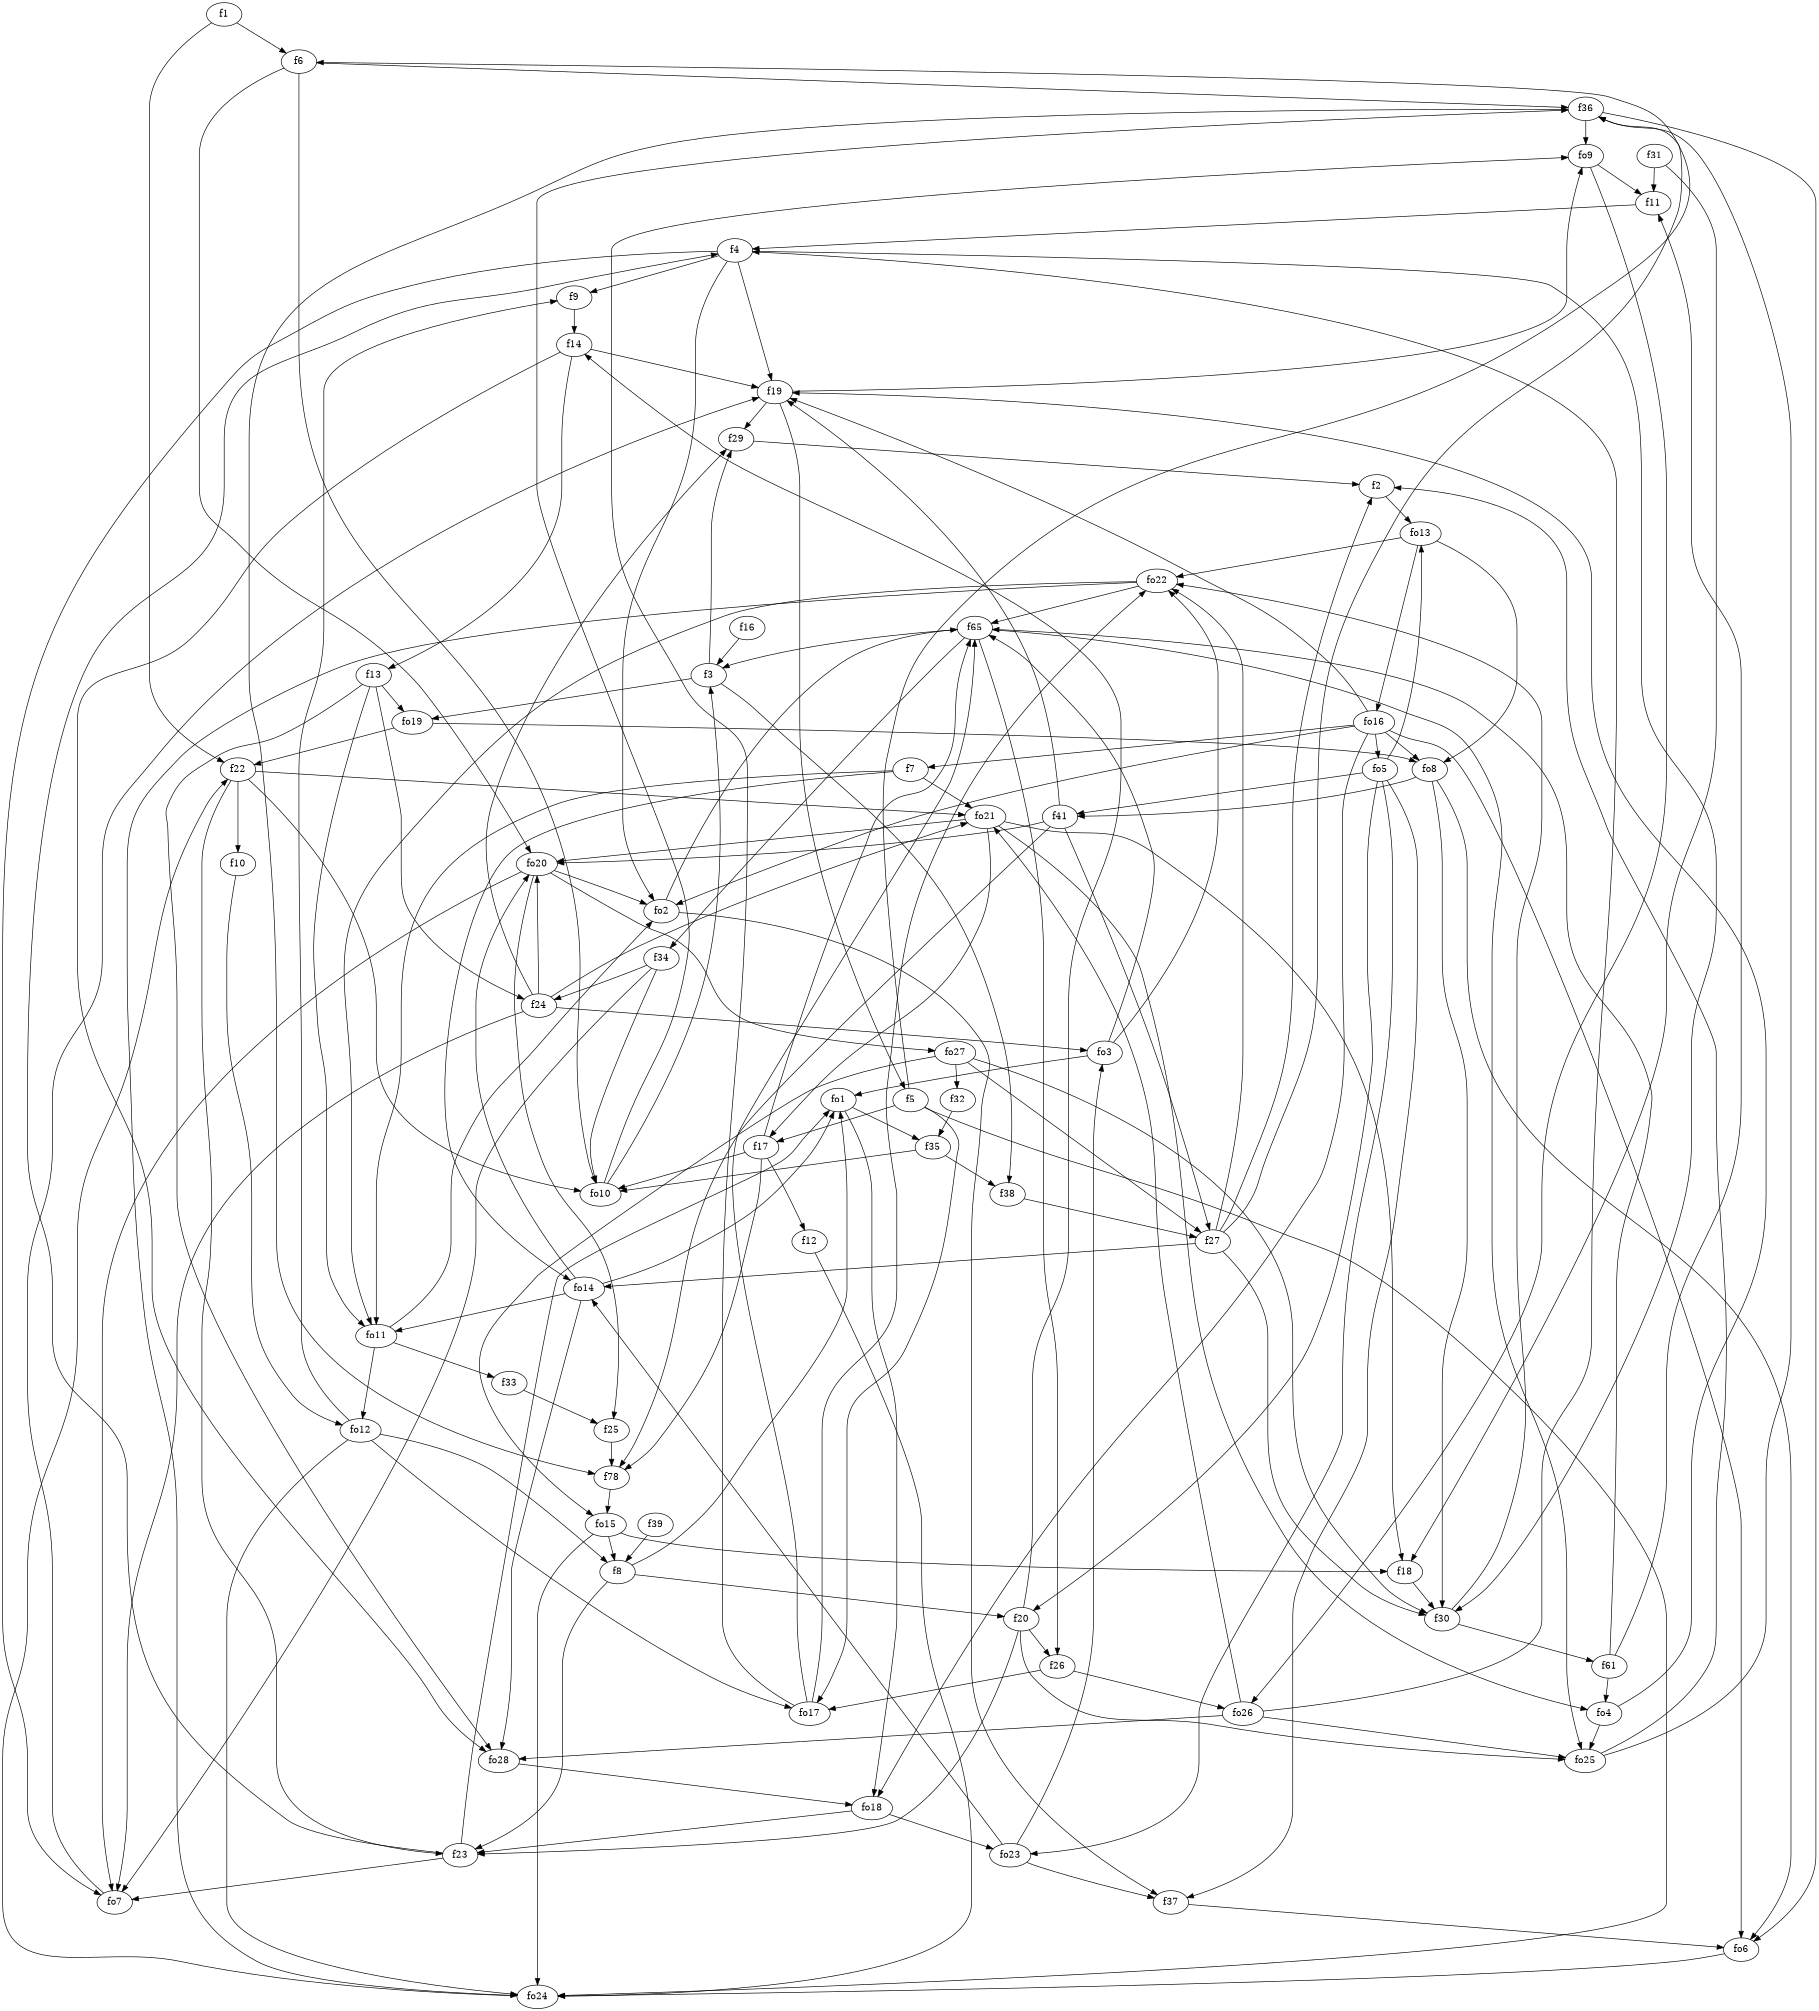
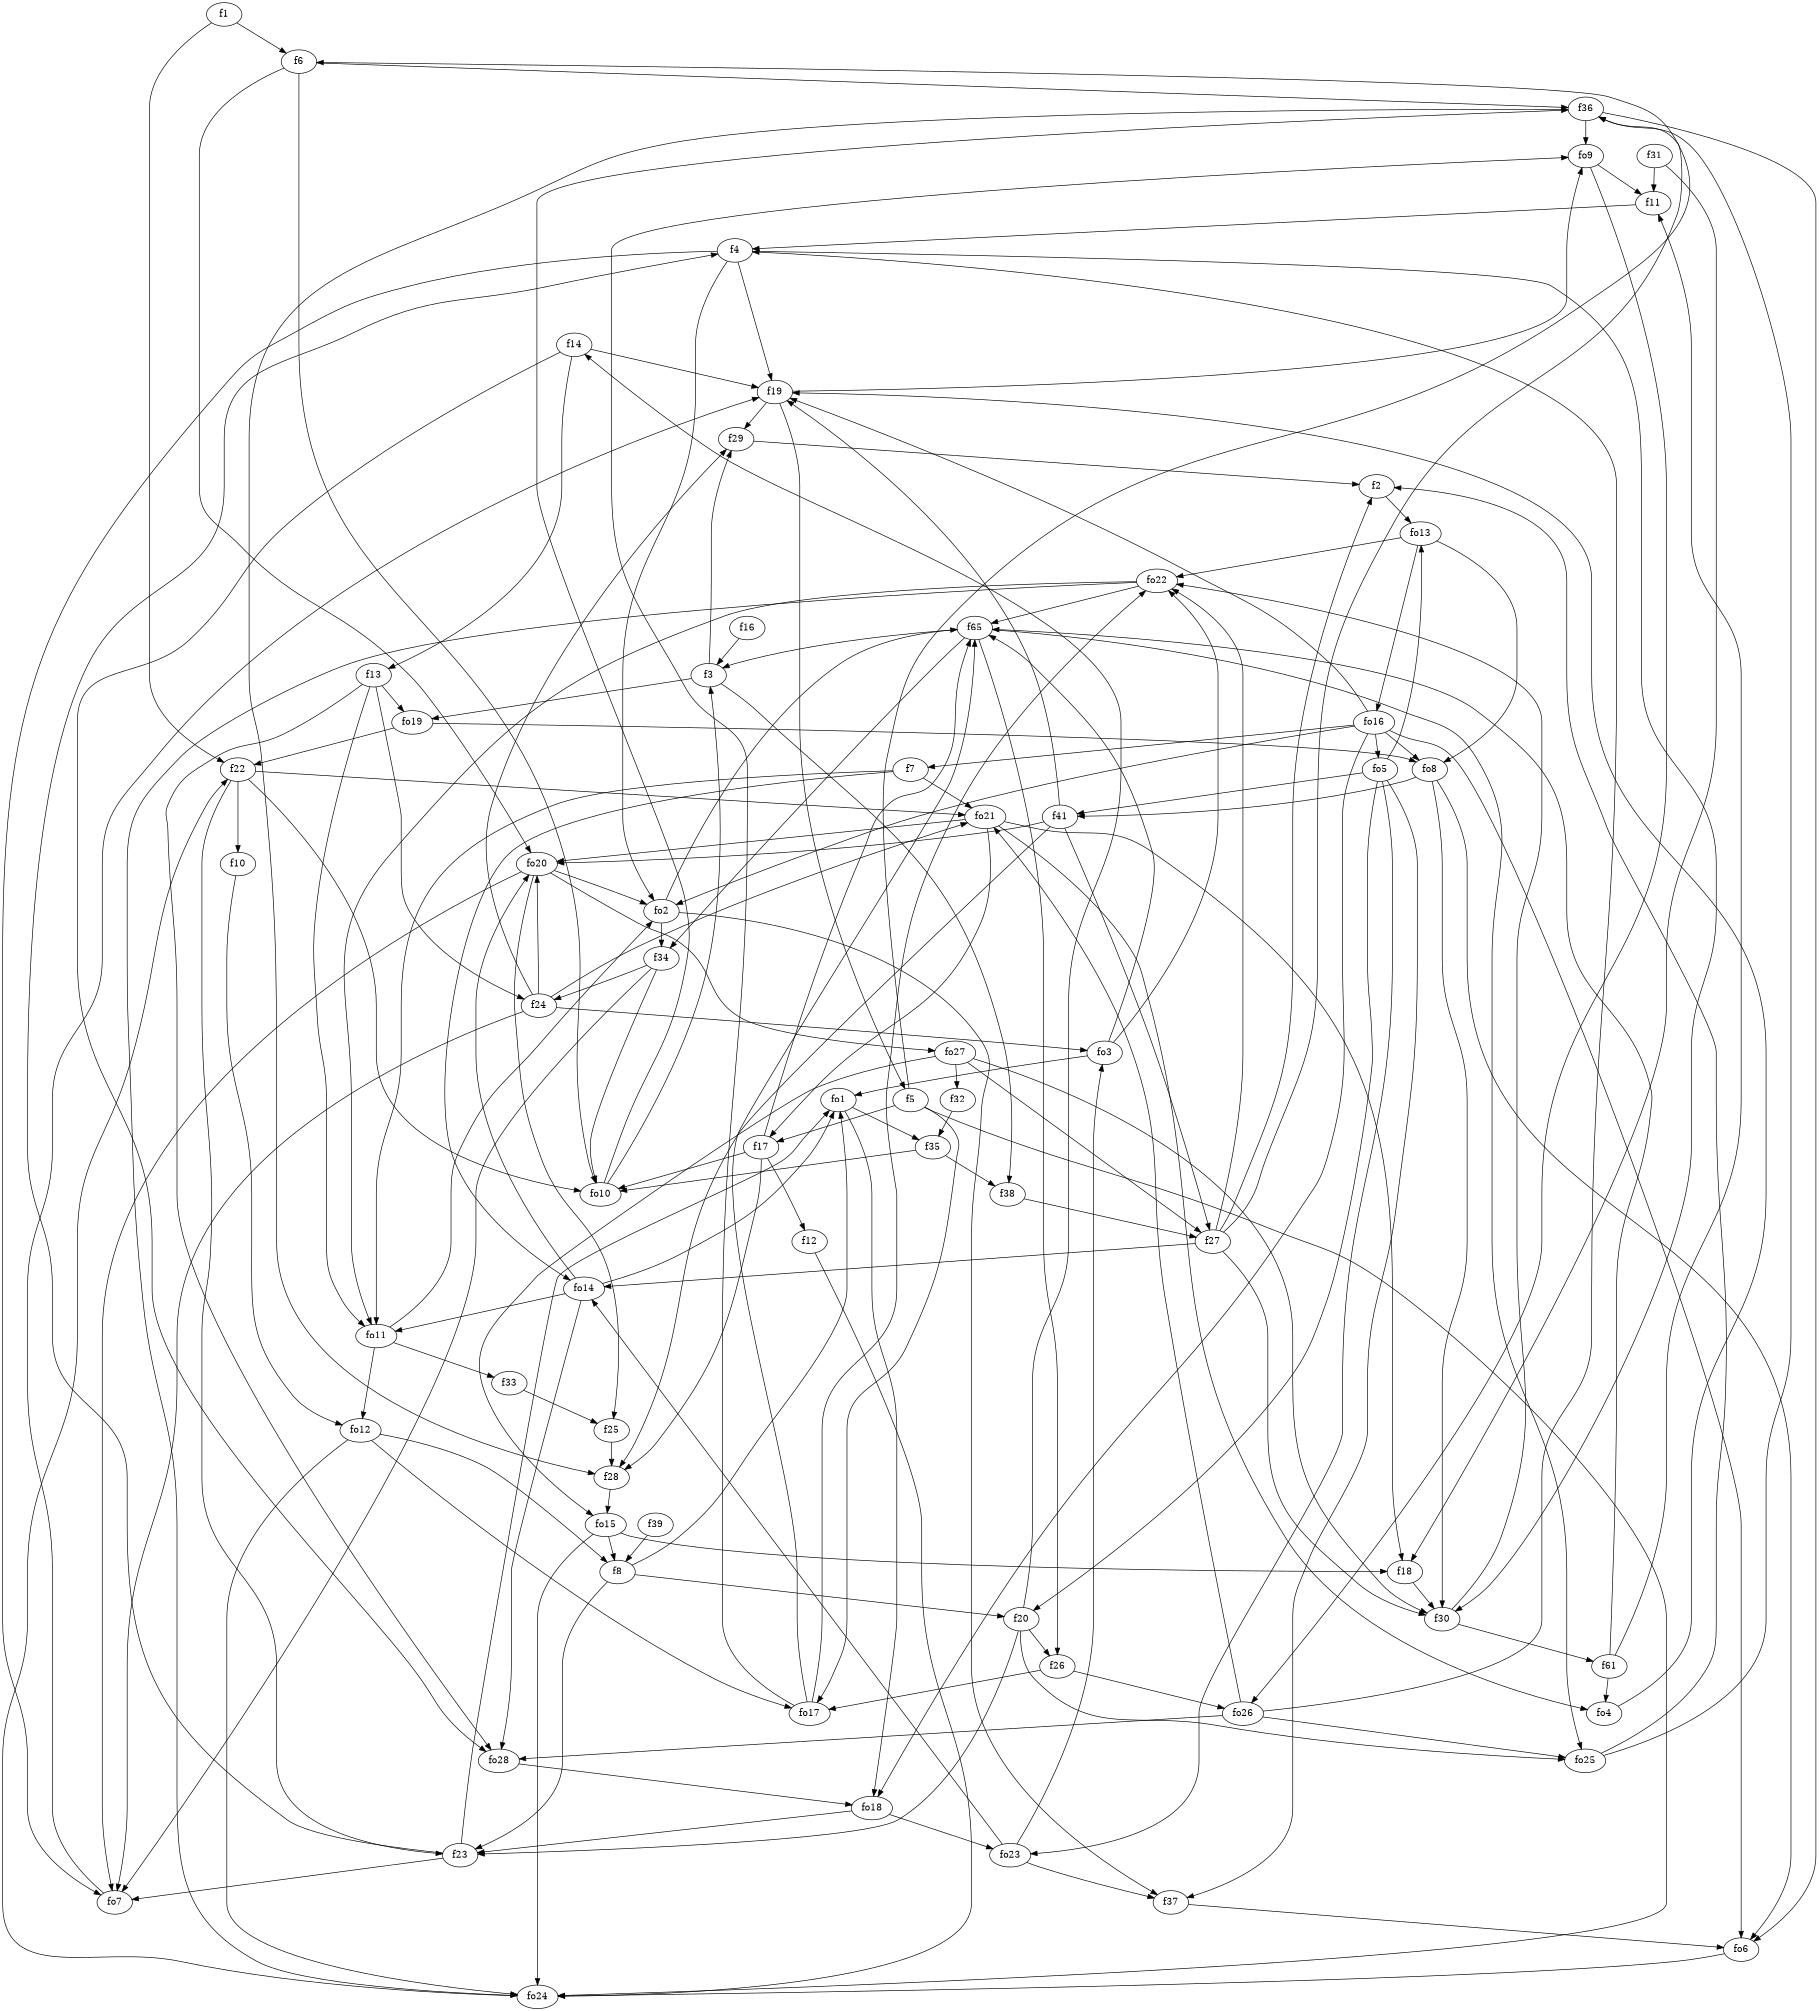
(574, 298) -> none
none -> (661, 929)
(612, 1478) -> (612, 1478)
(1596, 1734) -> none
